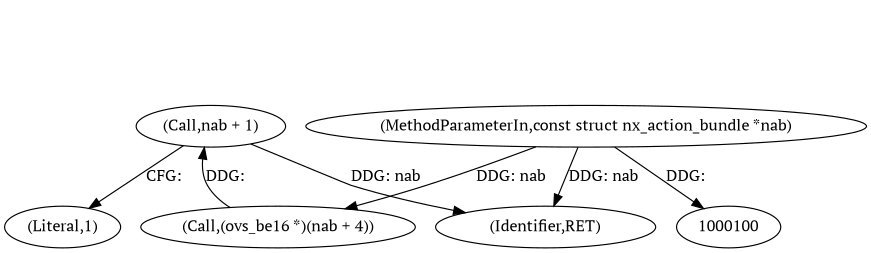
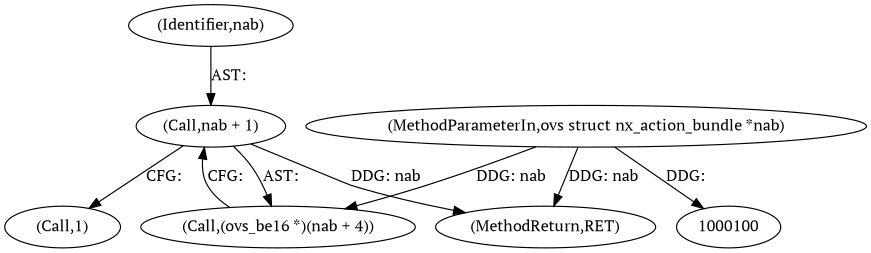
none -> (211, 25)
(586, 126) -> (586, 126)
none -> (253, 169)
(228, 177) -> (228, 177)
(63, 227) -> (63, 227)
(546, 227) -> (546, 227)
